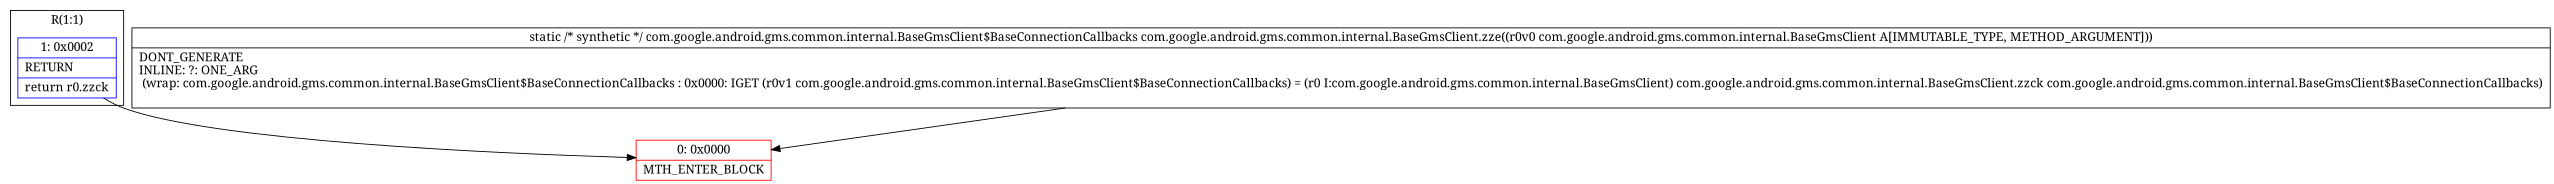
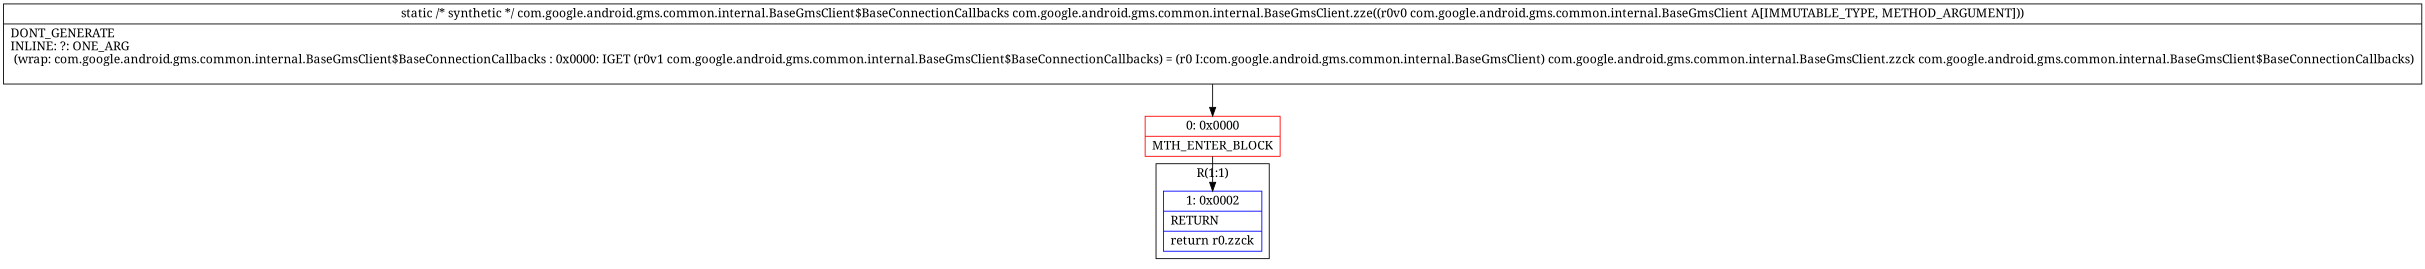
(363, 144) -> (1213, 169)
